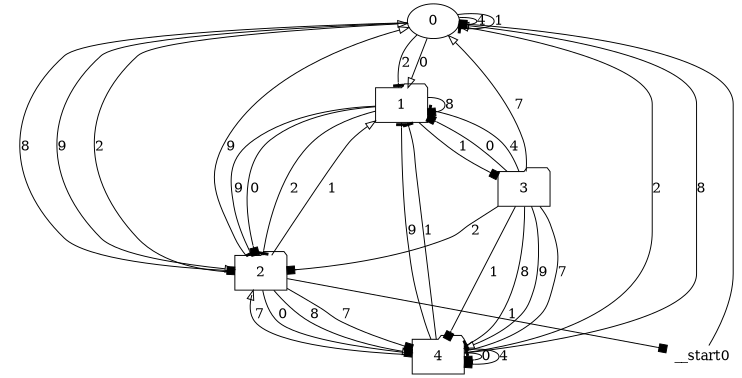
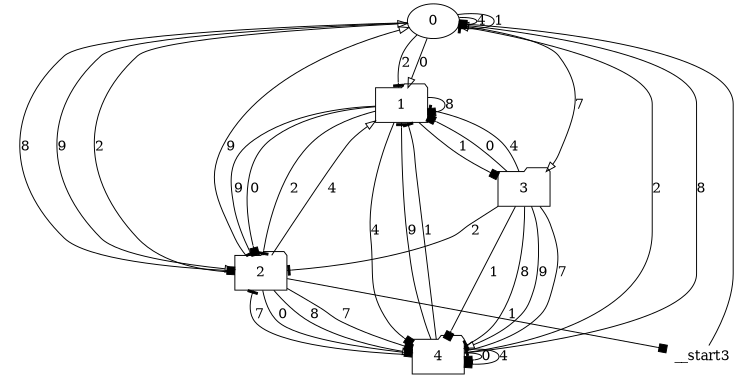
(503, 101) -> (562, 61)
(332, 189) -> (332, 189)
none -> (371, 233)
(400, 253) -> (400, 253)
(317, 345) -> (317, 345)
(702, 357) -> (702, 357)
